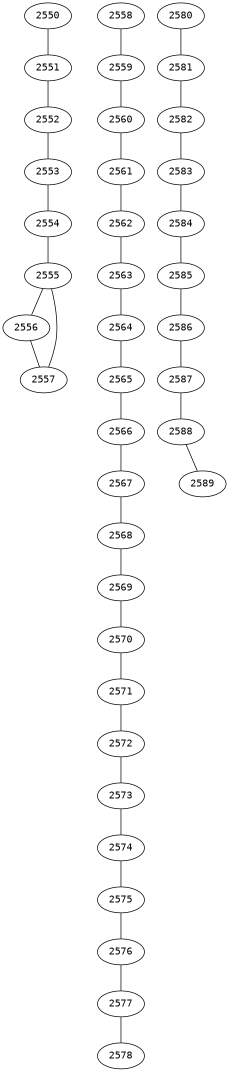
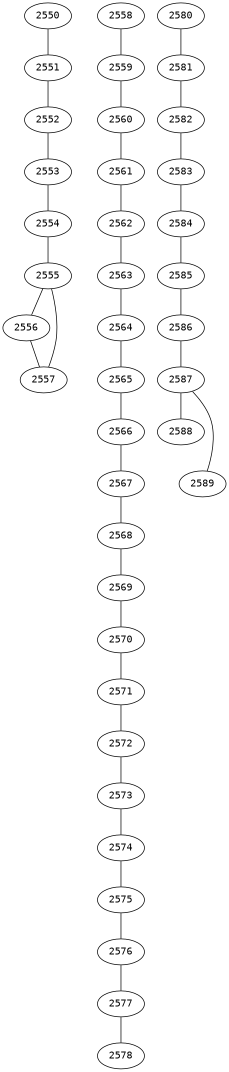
(192, 458) -> (213, 429)
